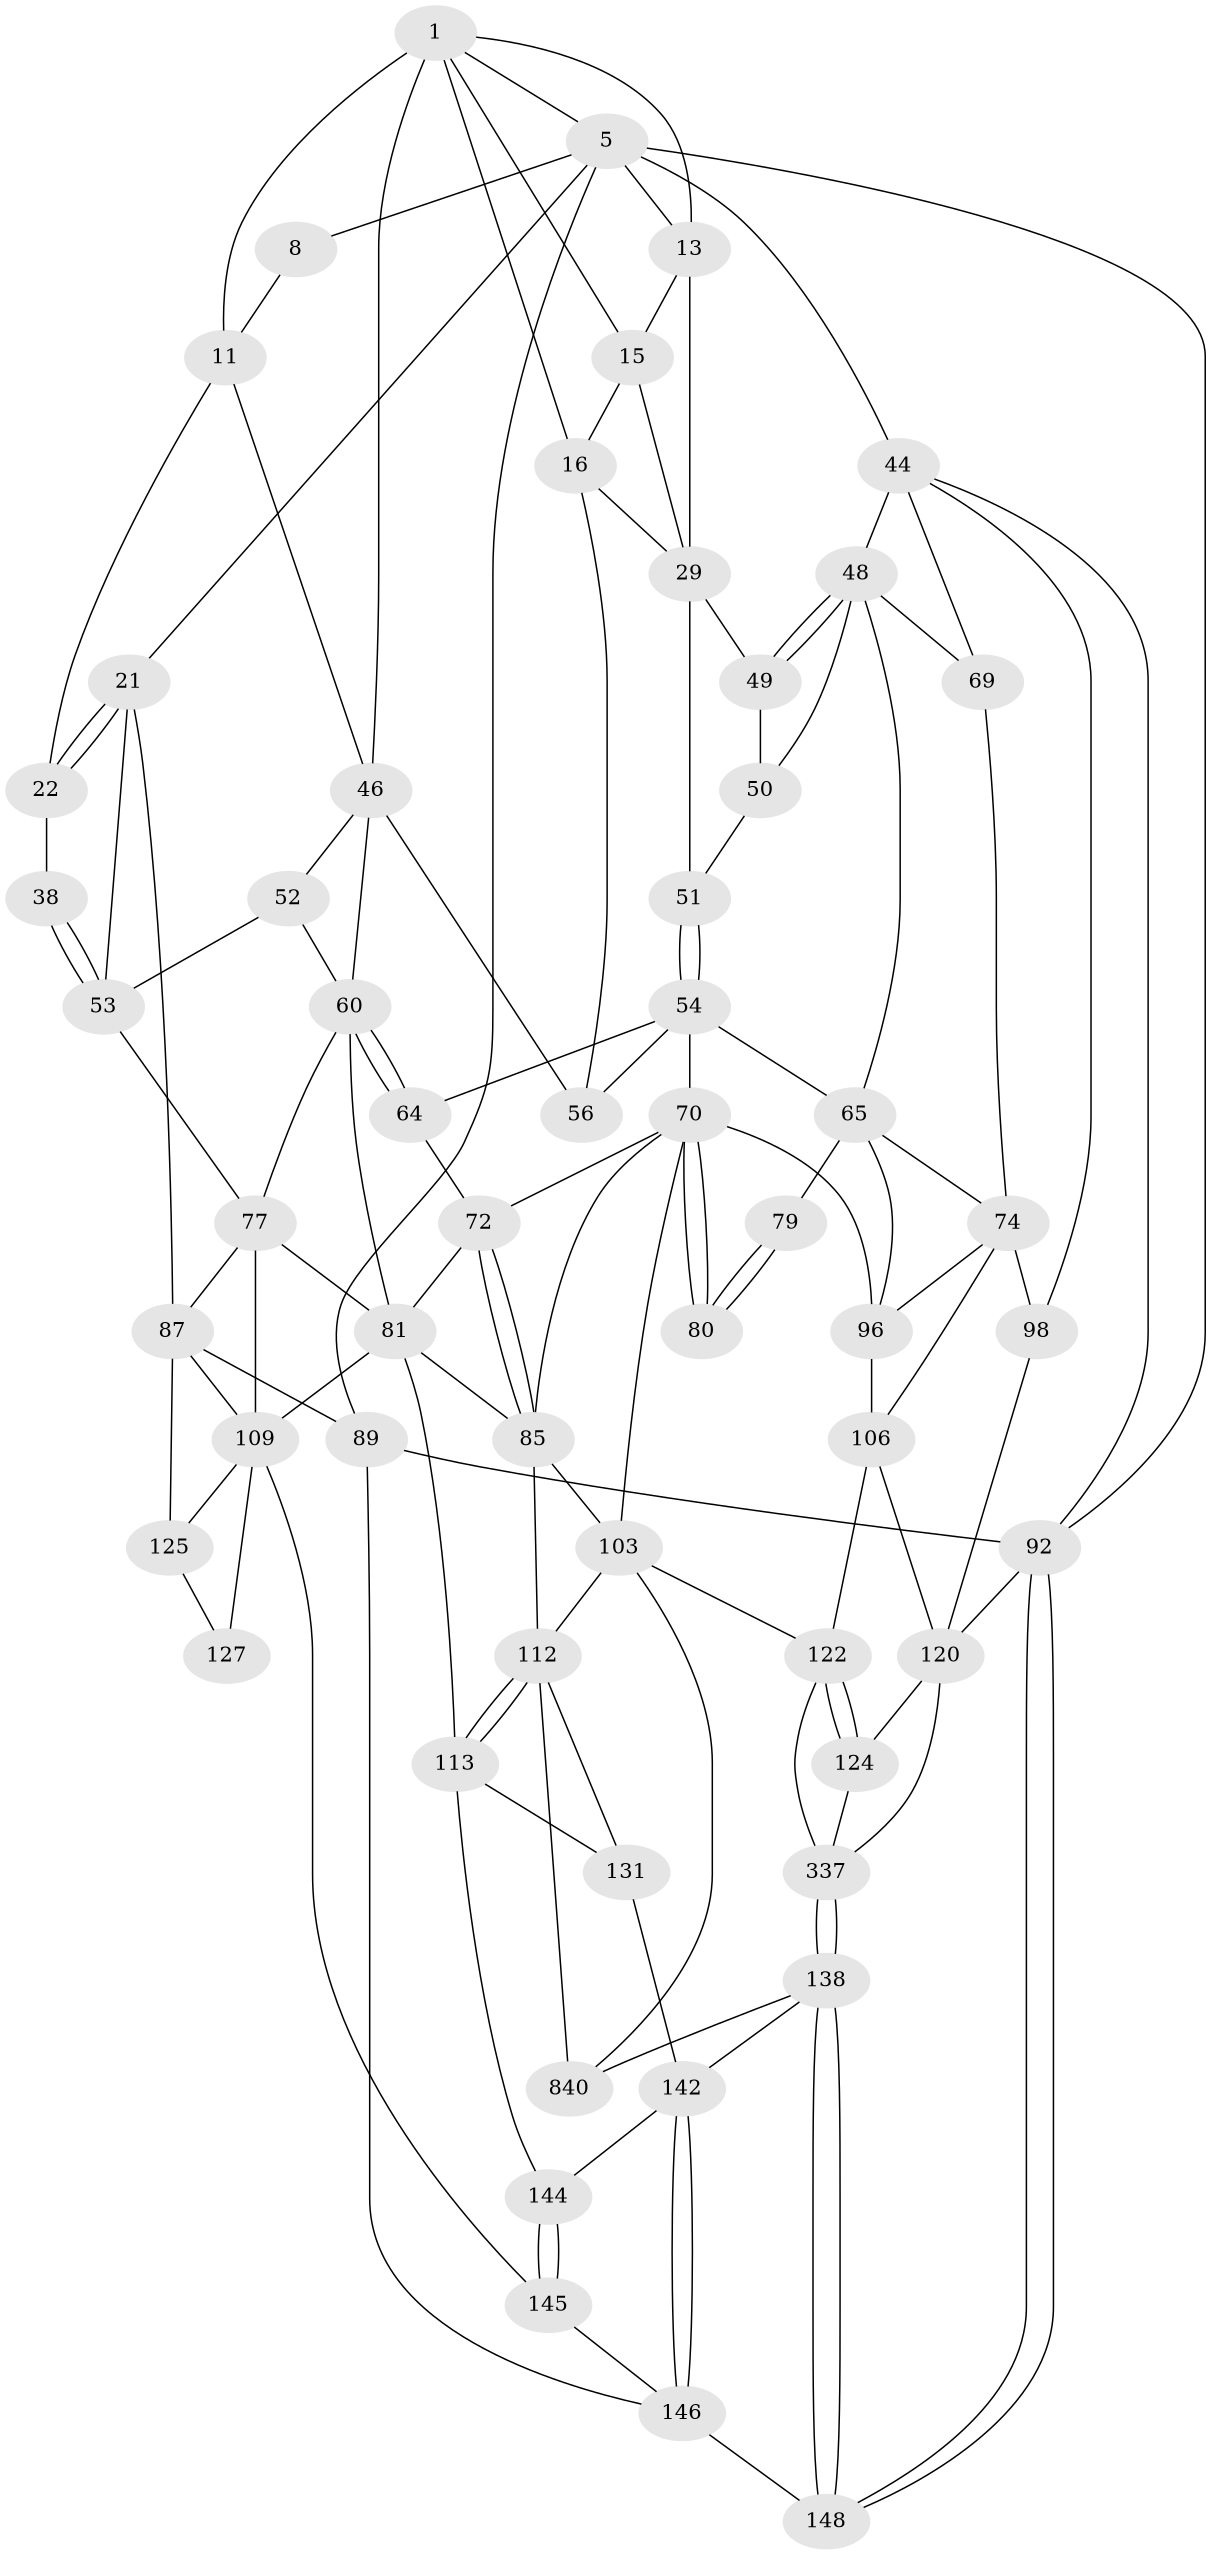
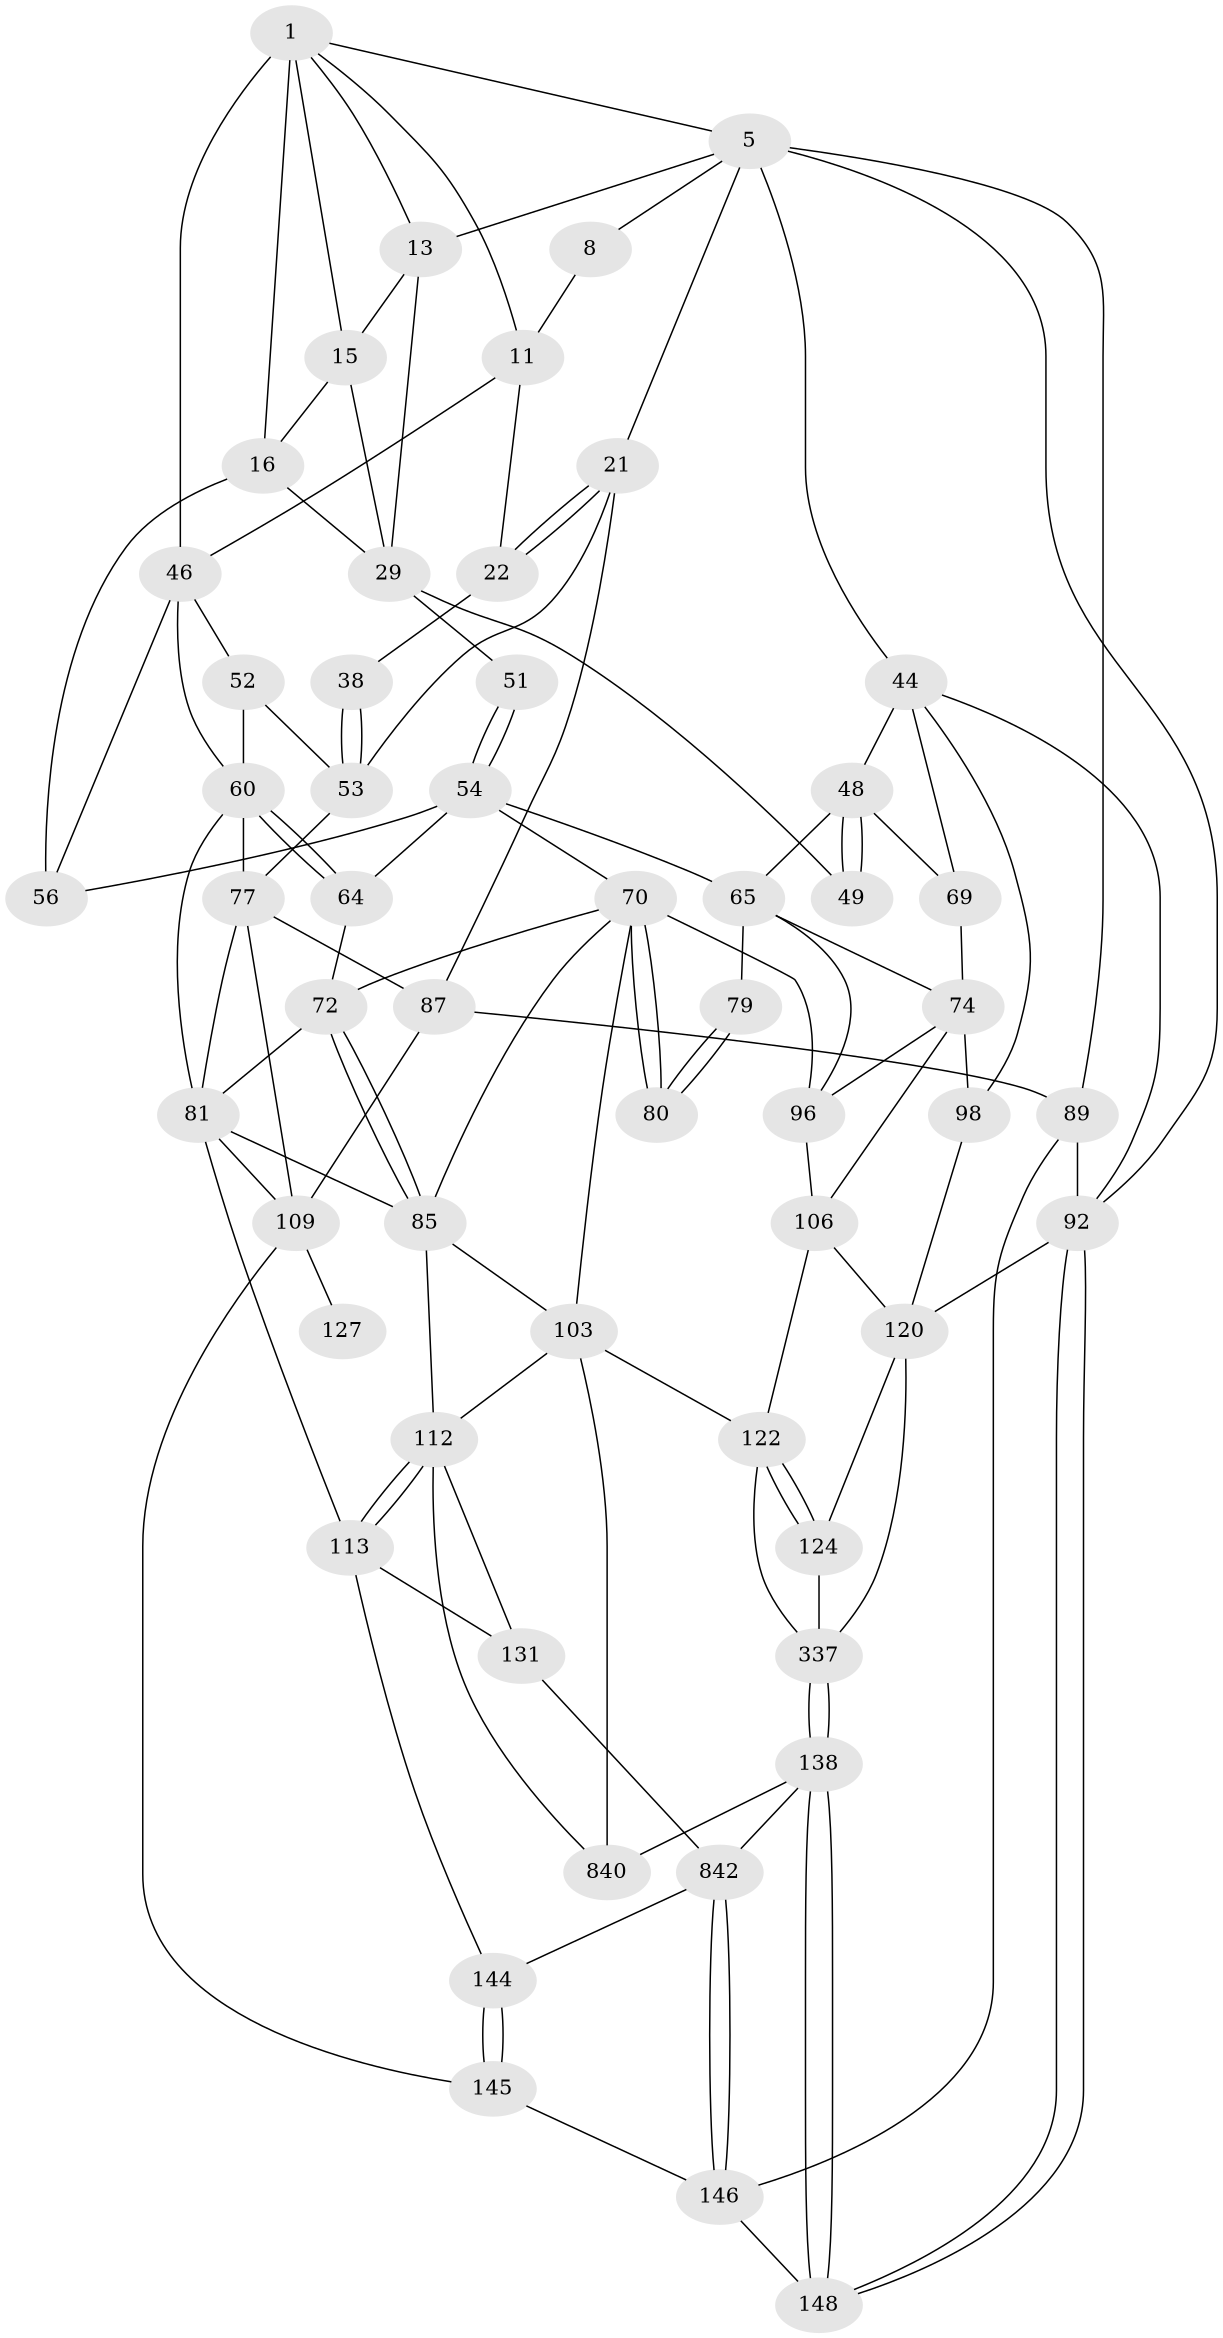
(760, 790) -> none
(170, 1548) -> none
(682, 2089) -> (720, 1872)
